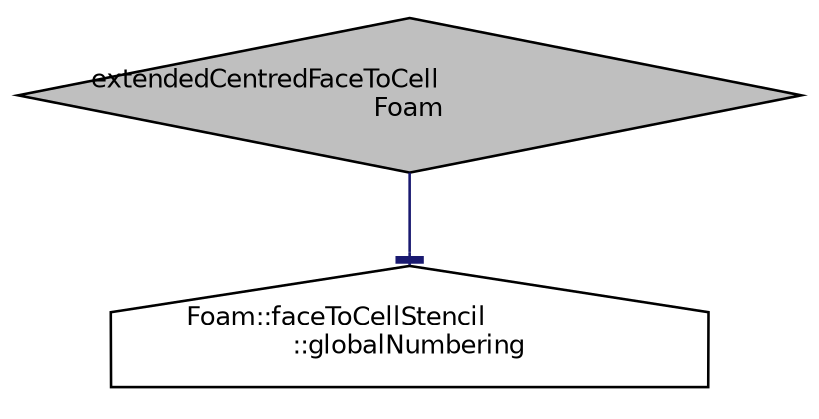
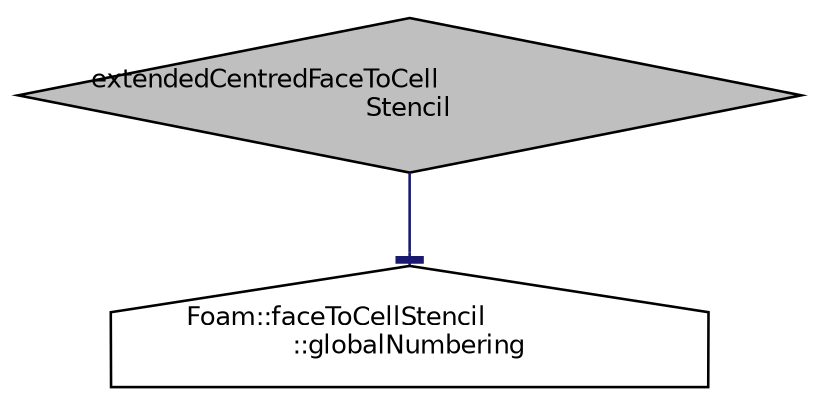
(410, 95) -> (410, 95)
